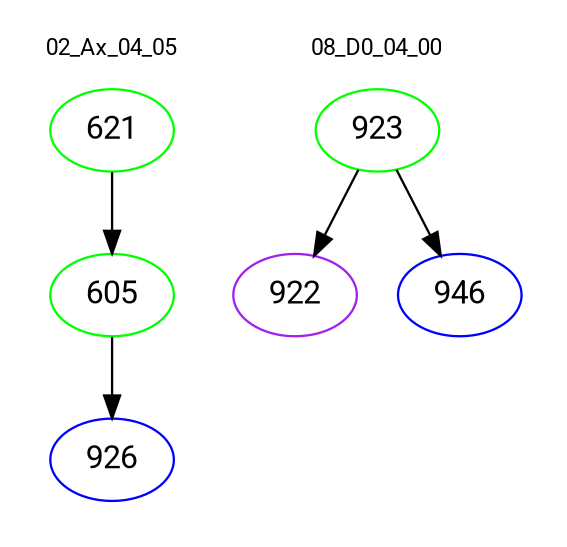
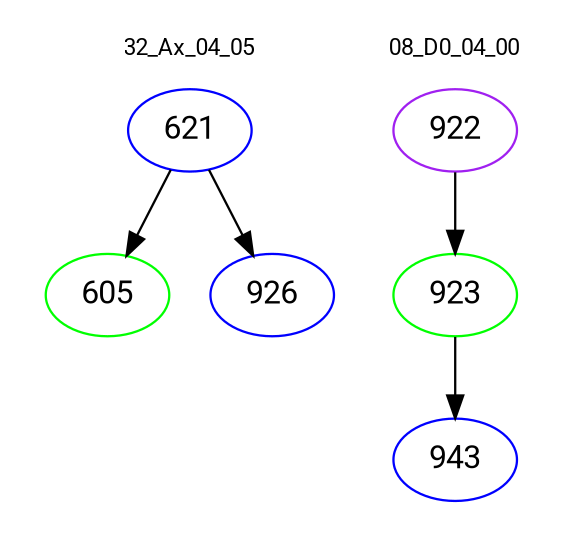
(112, 49) -> (190, 49)
(112, 130) -> (190, 130)
(342, 202) -> (455, 202)
(460, 295) -> (455, 460)
(112, 366) -> (226, 202)
